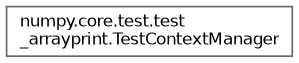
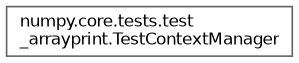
(149, 31) -> (149, 31)
